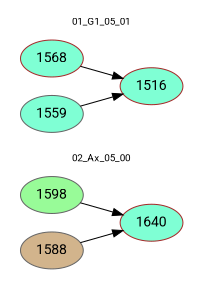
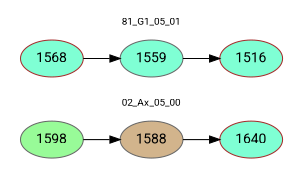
(102, 22) -> (152, 22)
(97, 71) -> (96, 59)
(97, 207) -> (96, 140)
